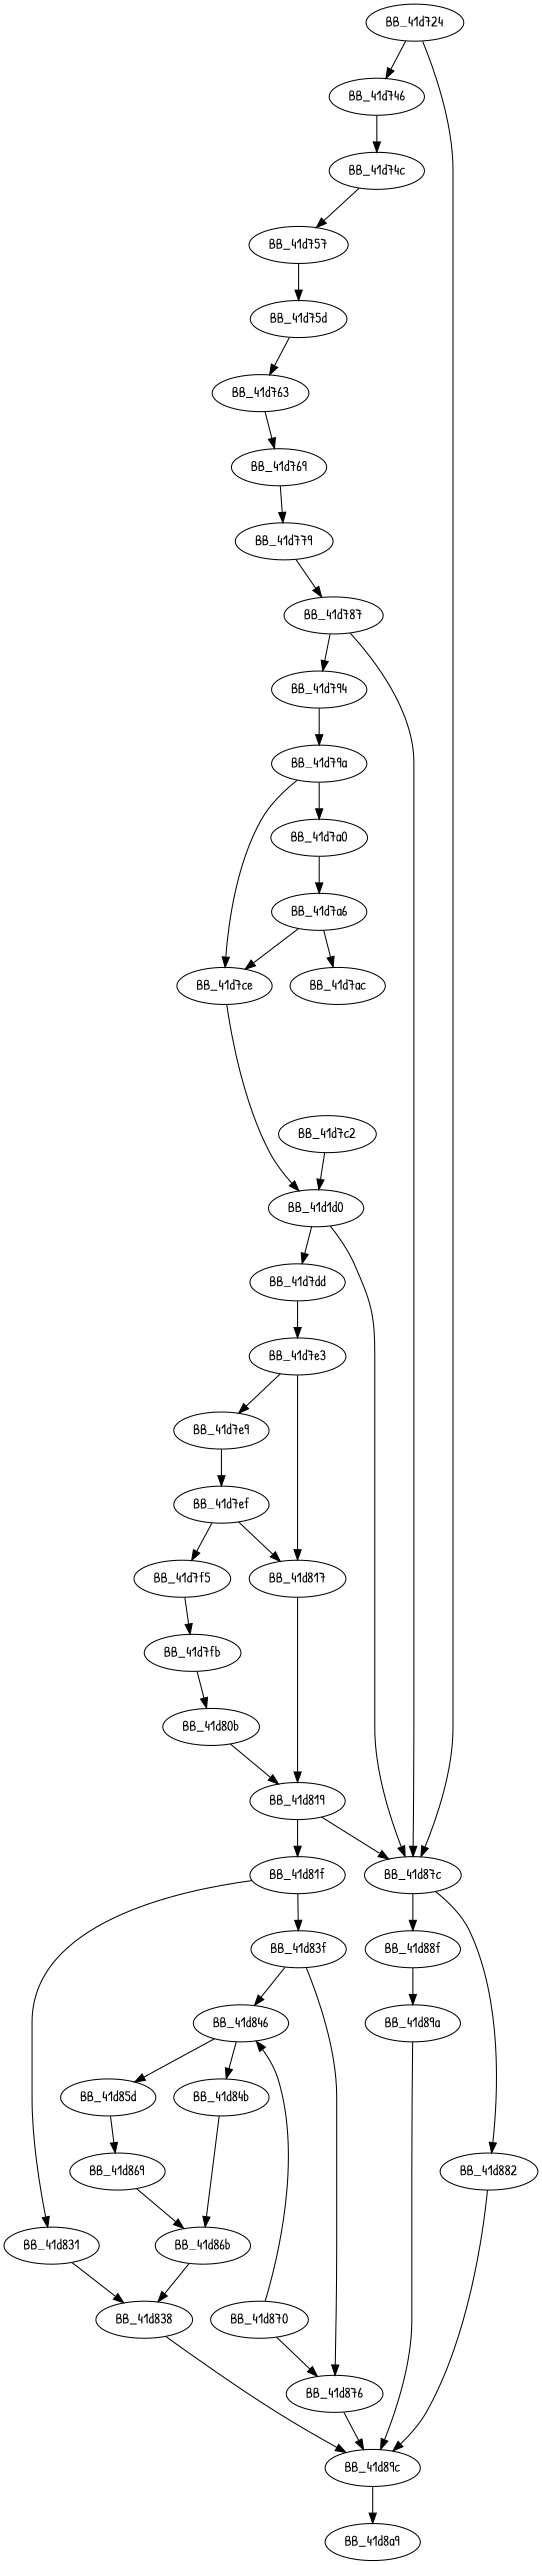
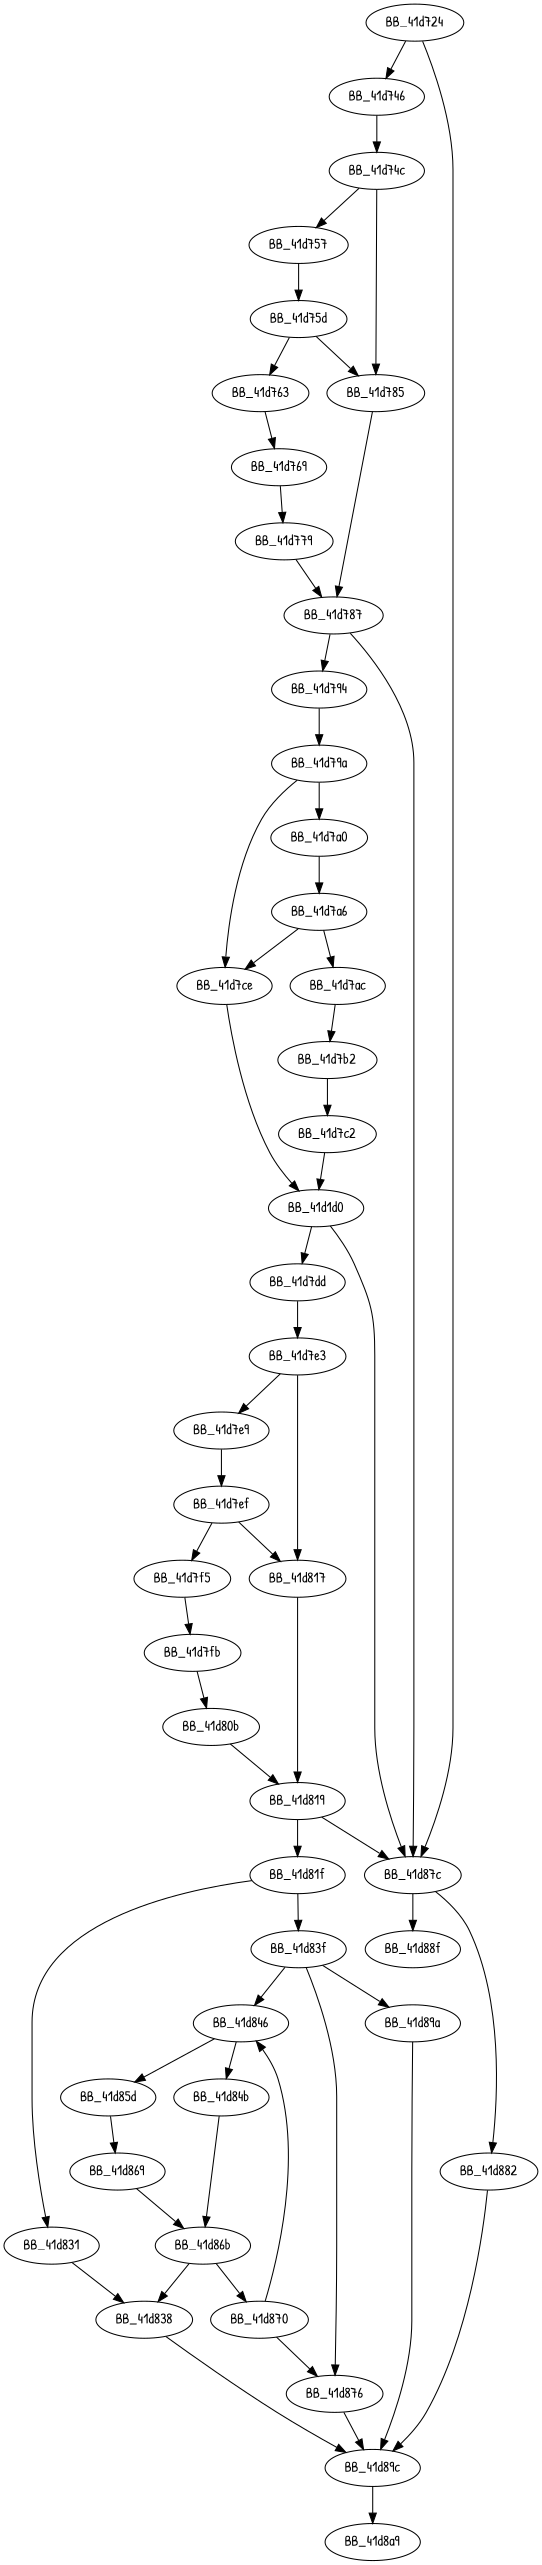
none -> (376, 393)
none -> (327, 1060)
(413, 1981) -> (351, 1983)
none -> (228, 2279)
